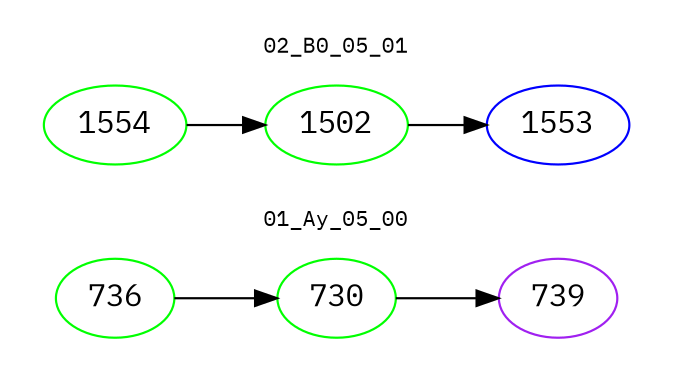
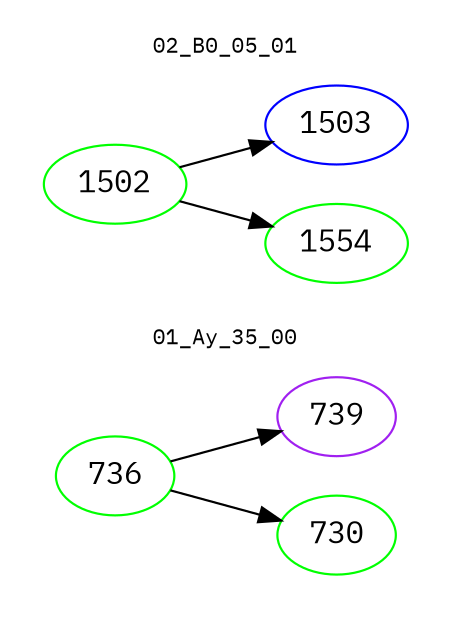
(215, 125) -> (215, 211)
(558, 125) -> (337, 125)
(337, 220) -> (226, 339)
(436, 298) -> (215, 449)
